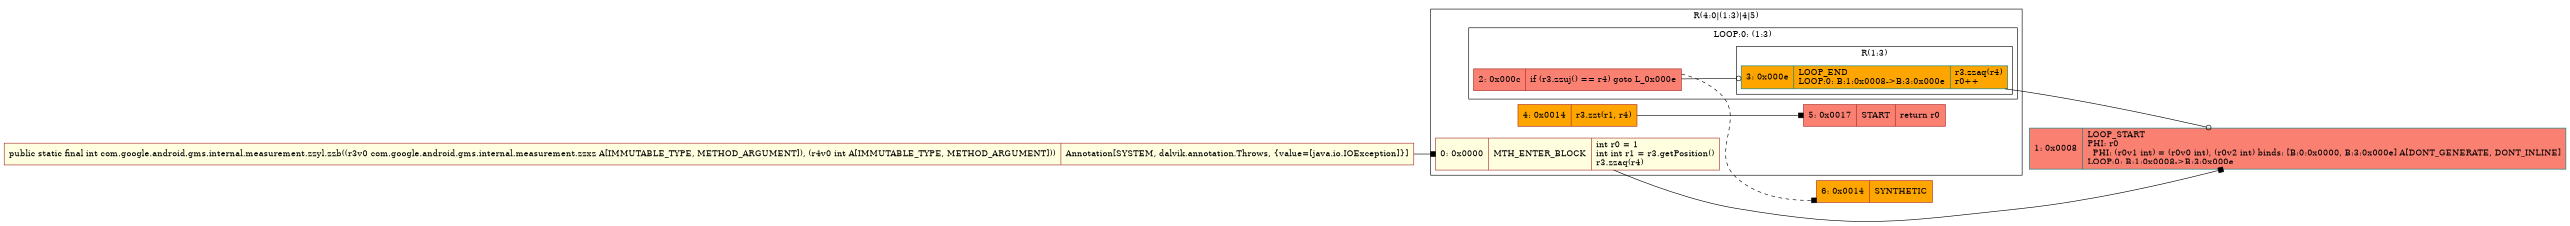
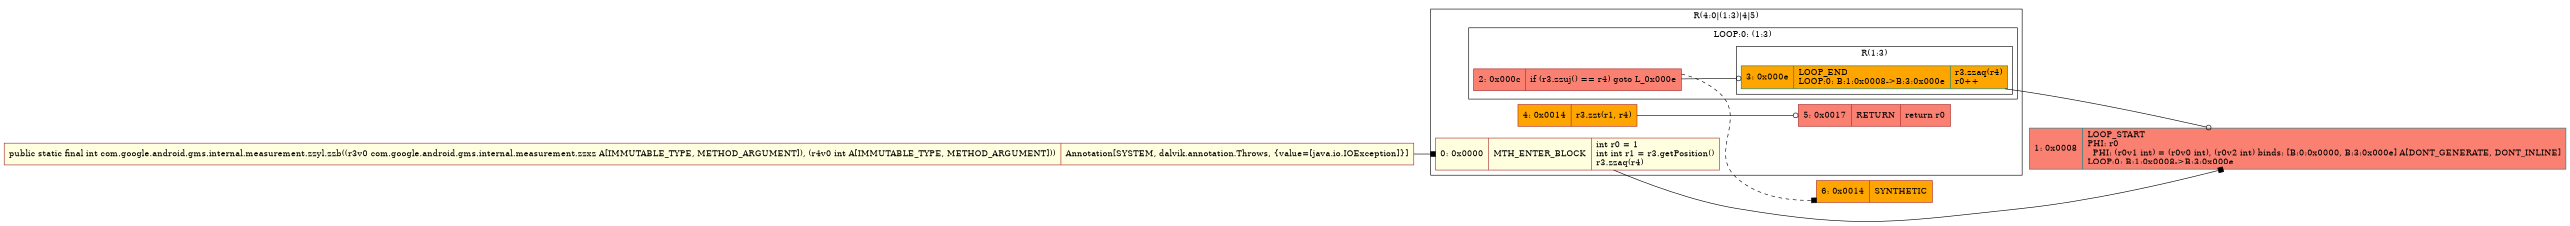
(1717, 115) -> (1715, 115)
(1876, 115) -> (1876, 115)
